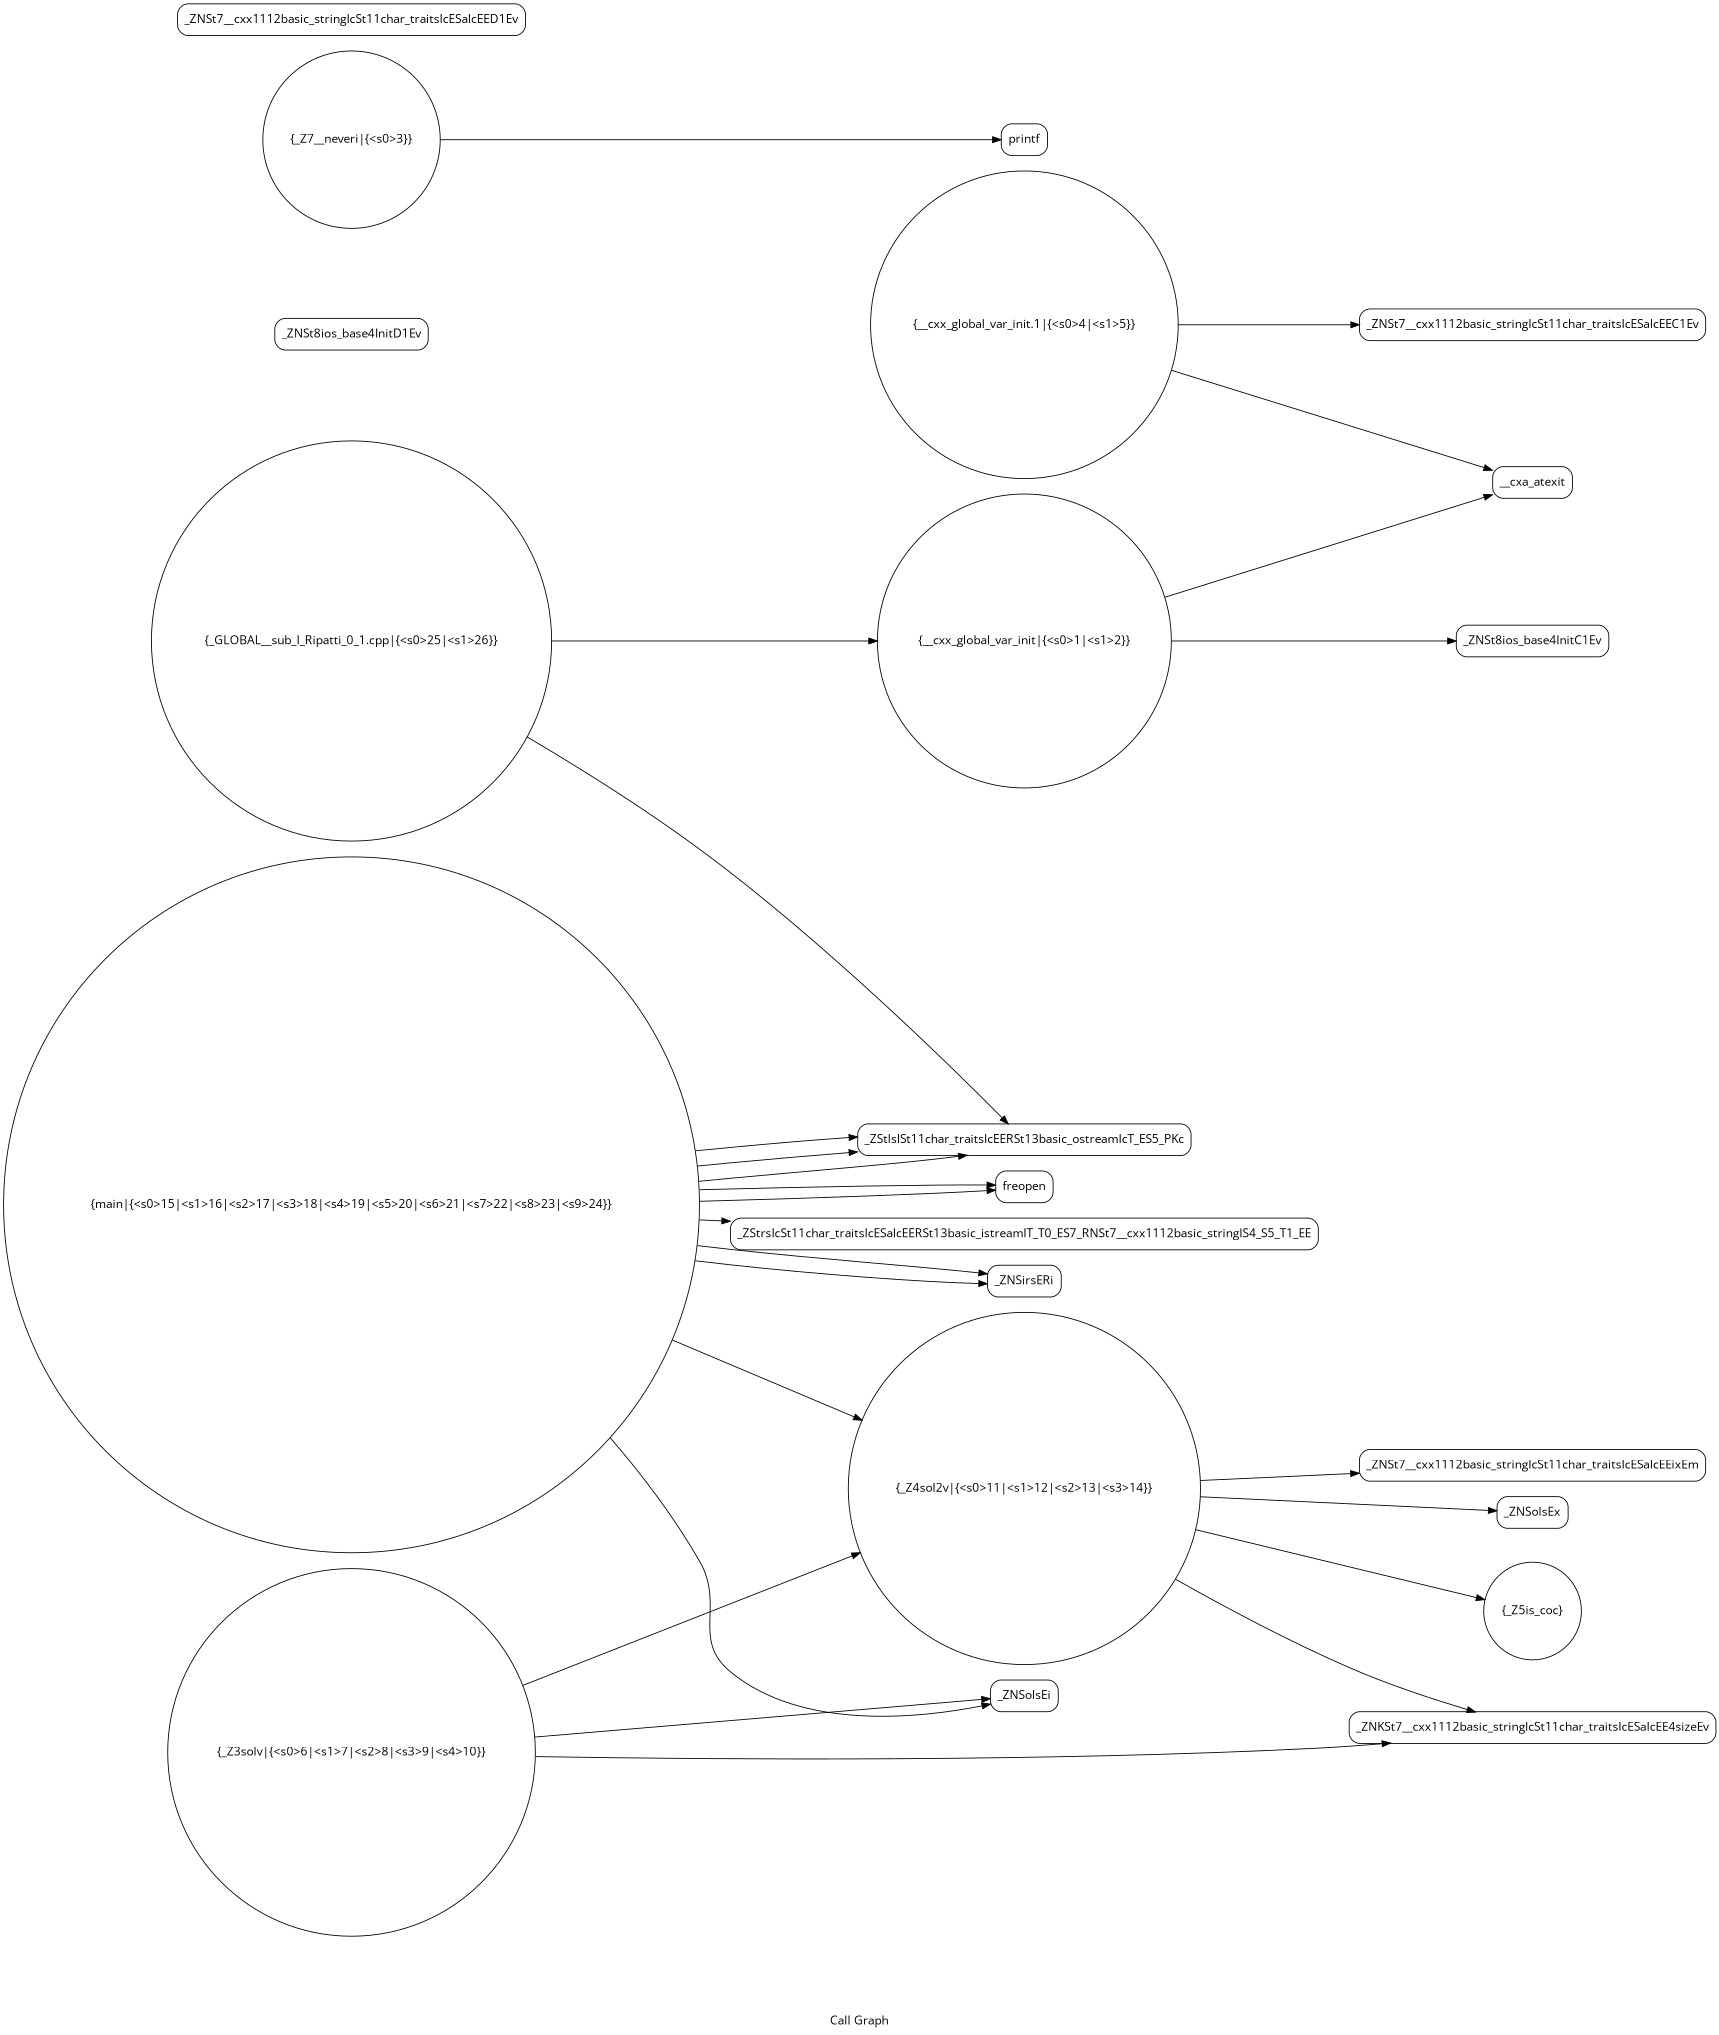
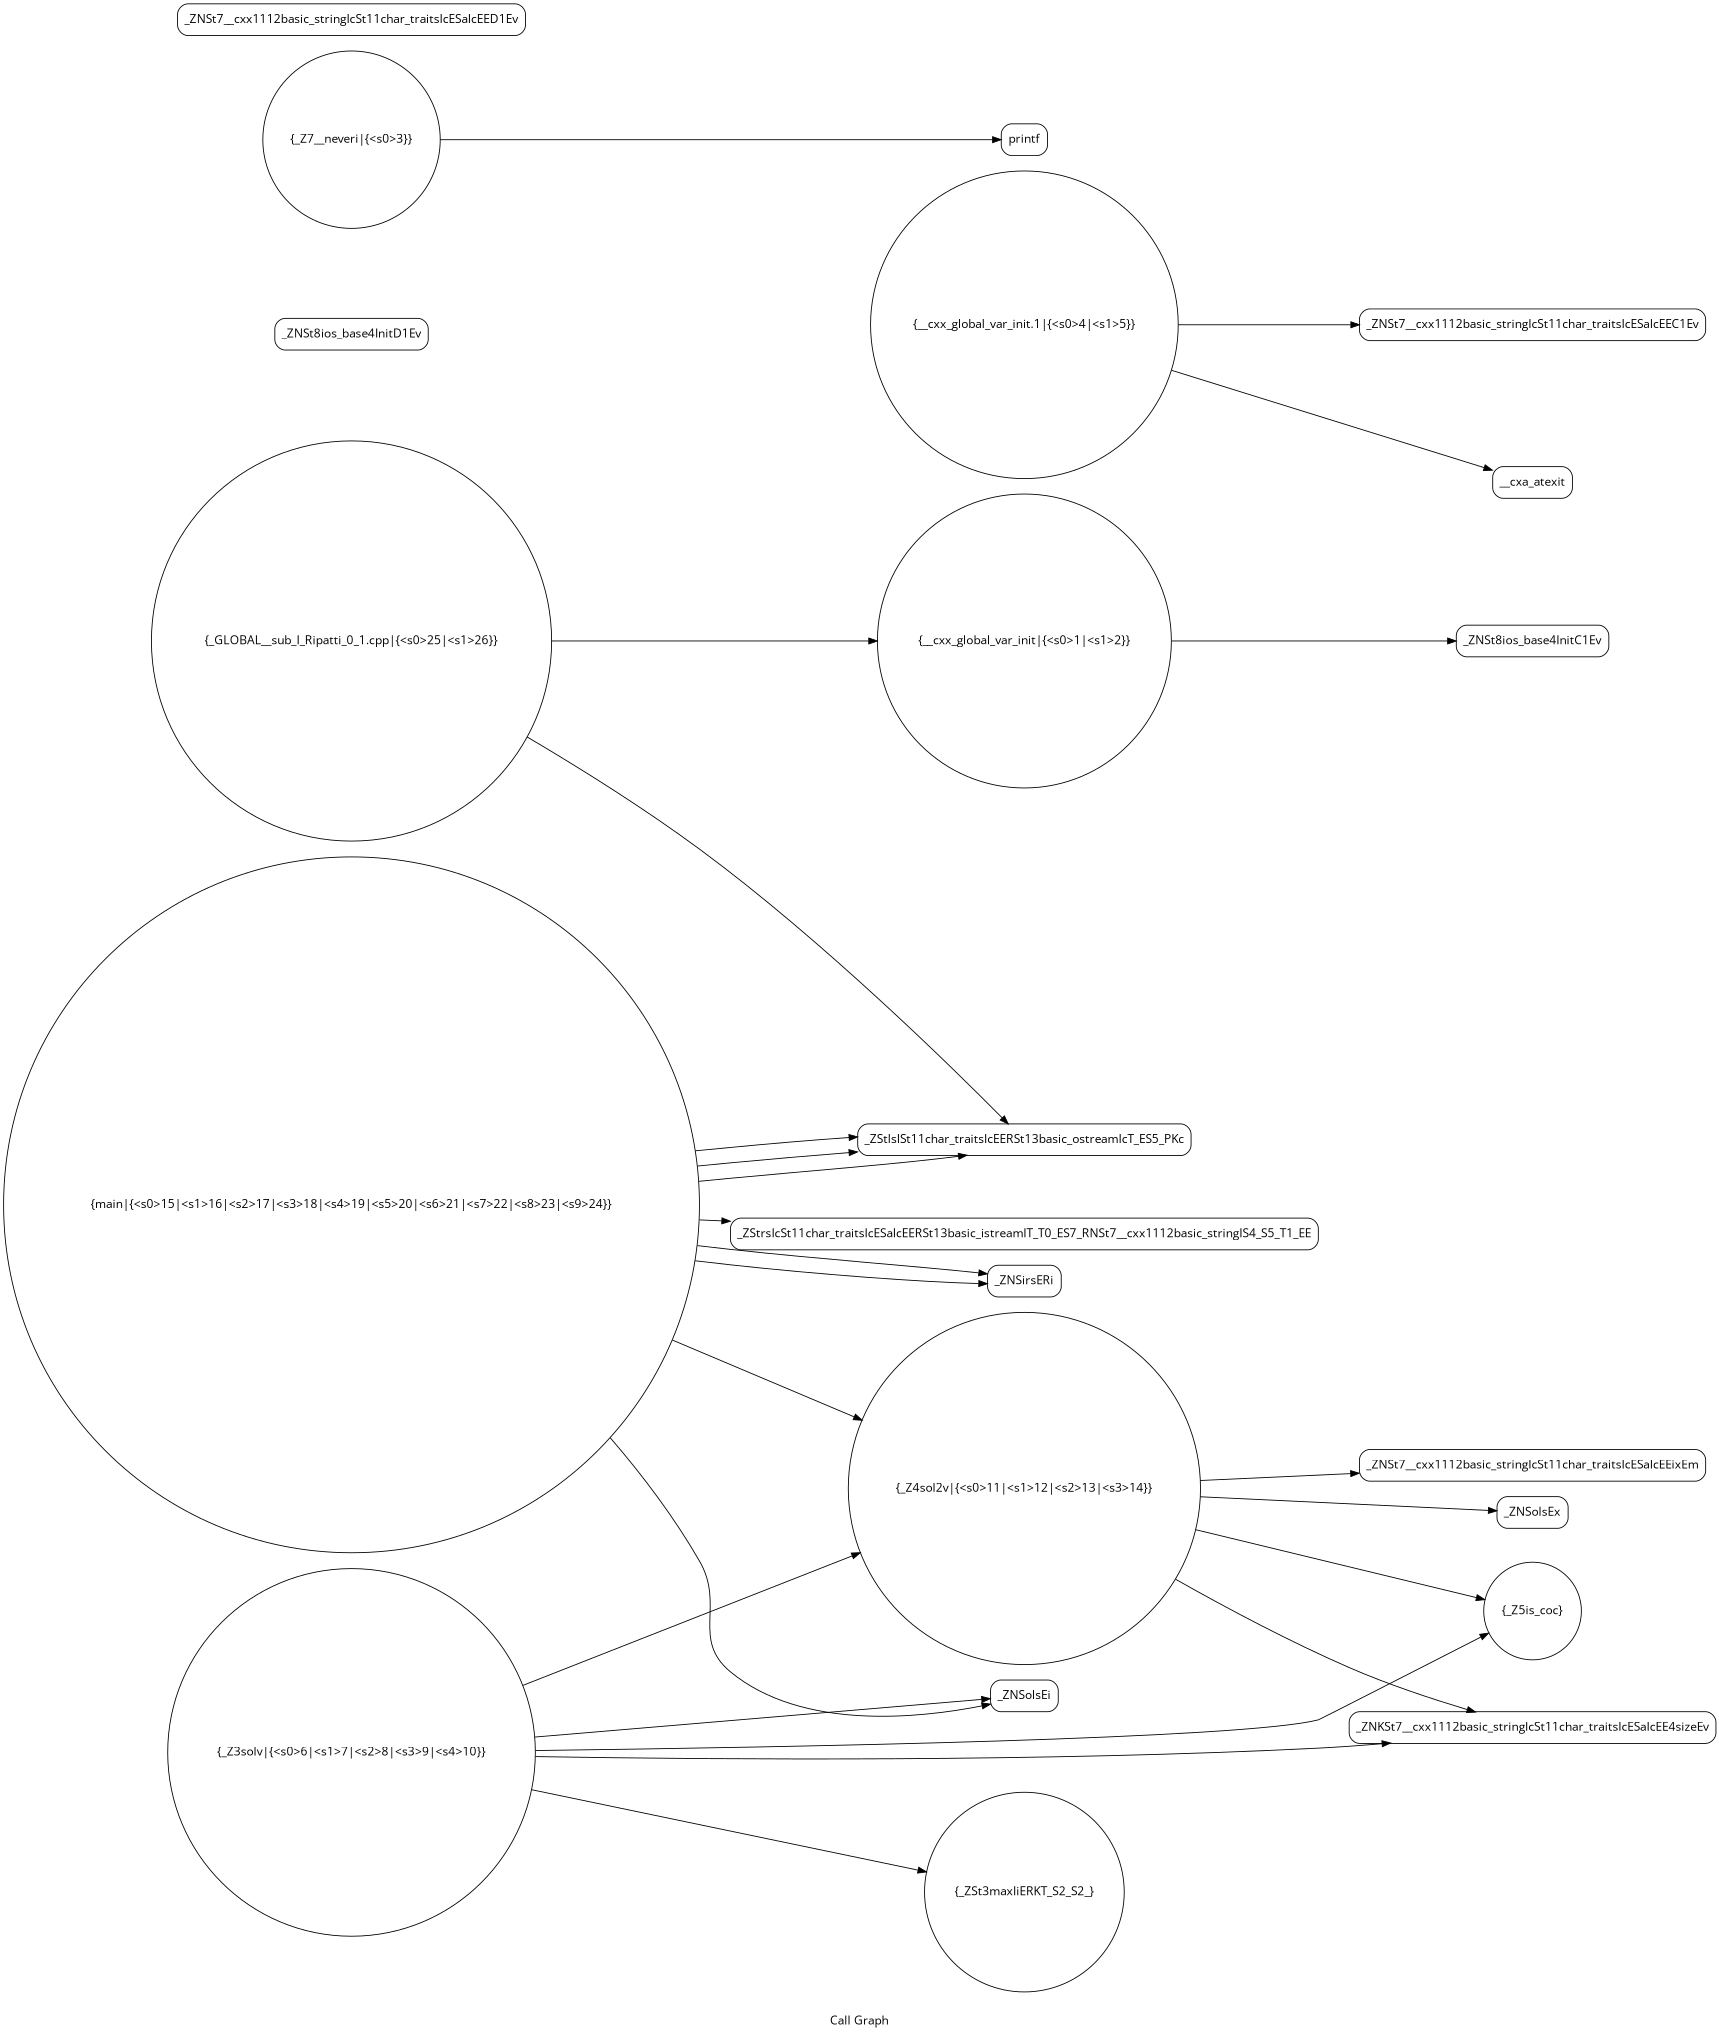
(1325, 547) -> none
(1024, 1187) -> none
none -> (1018, 1740)
none -> (1024, 1892)
